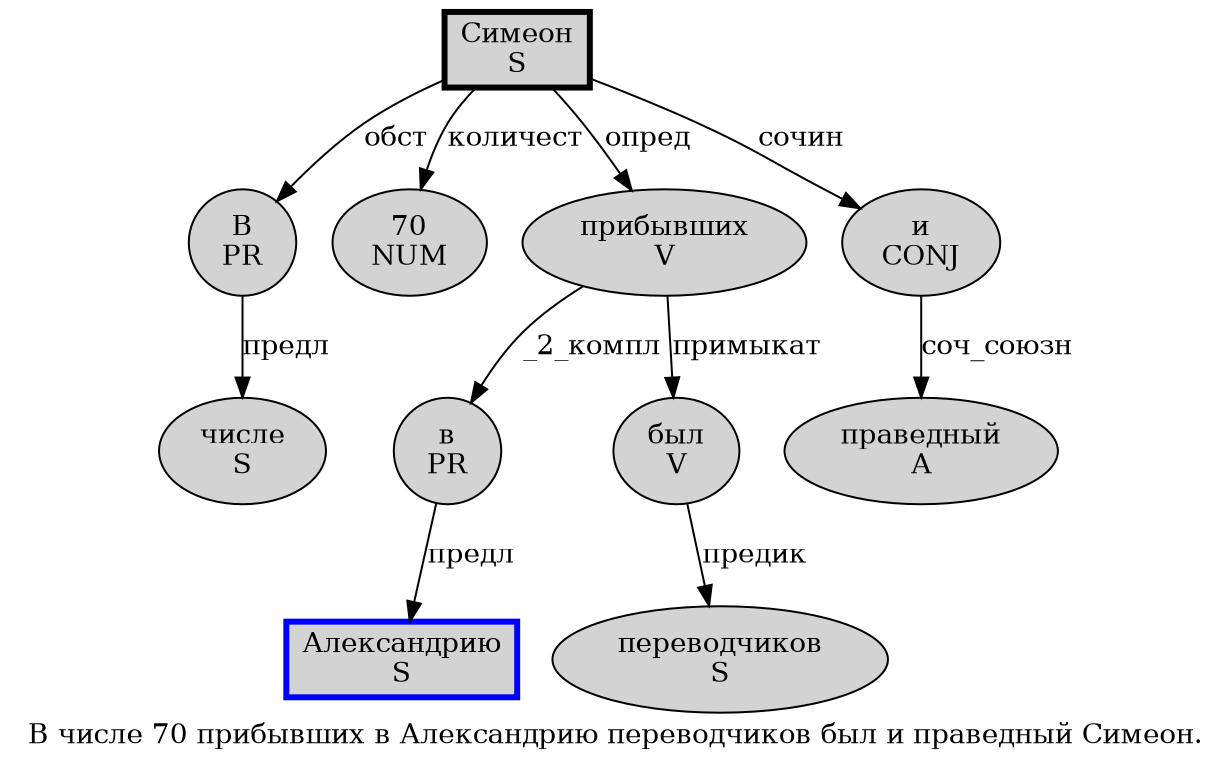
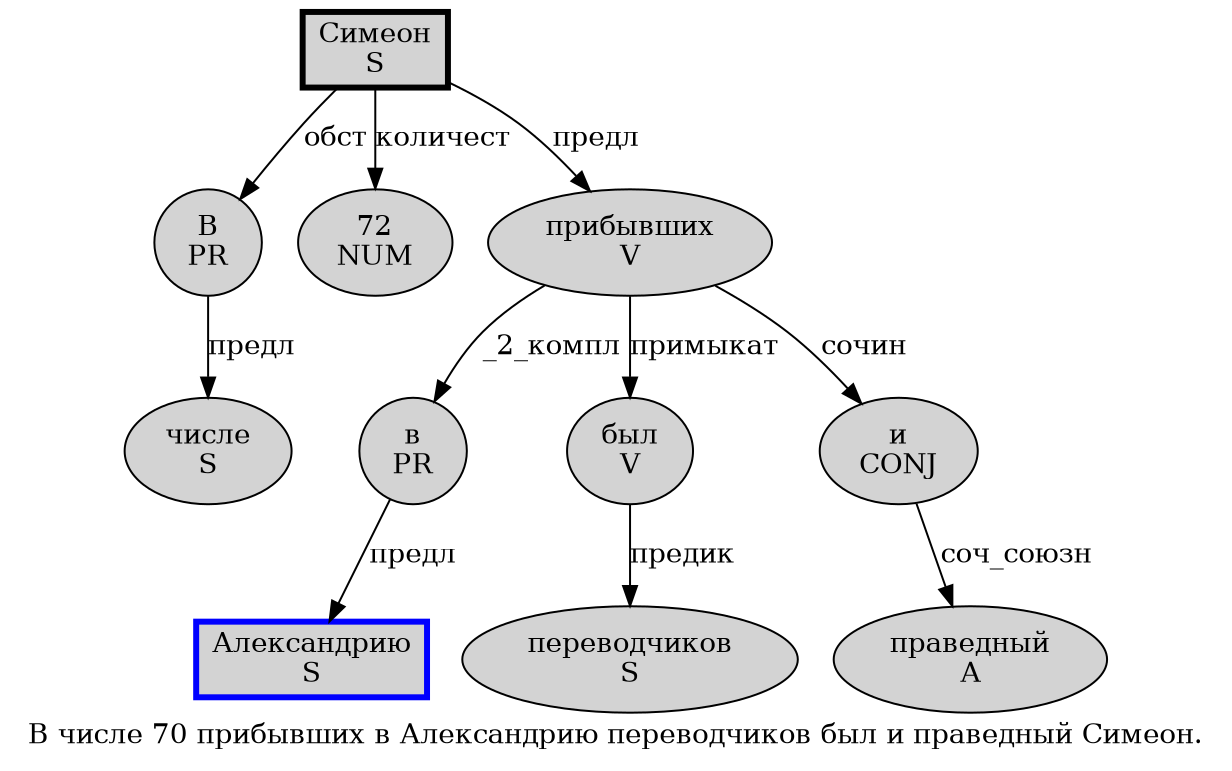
(719, 133) -> (786, 331)
(648, 138) -> (596, 138)
(410, 243) -> (375, 243)
